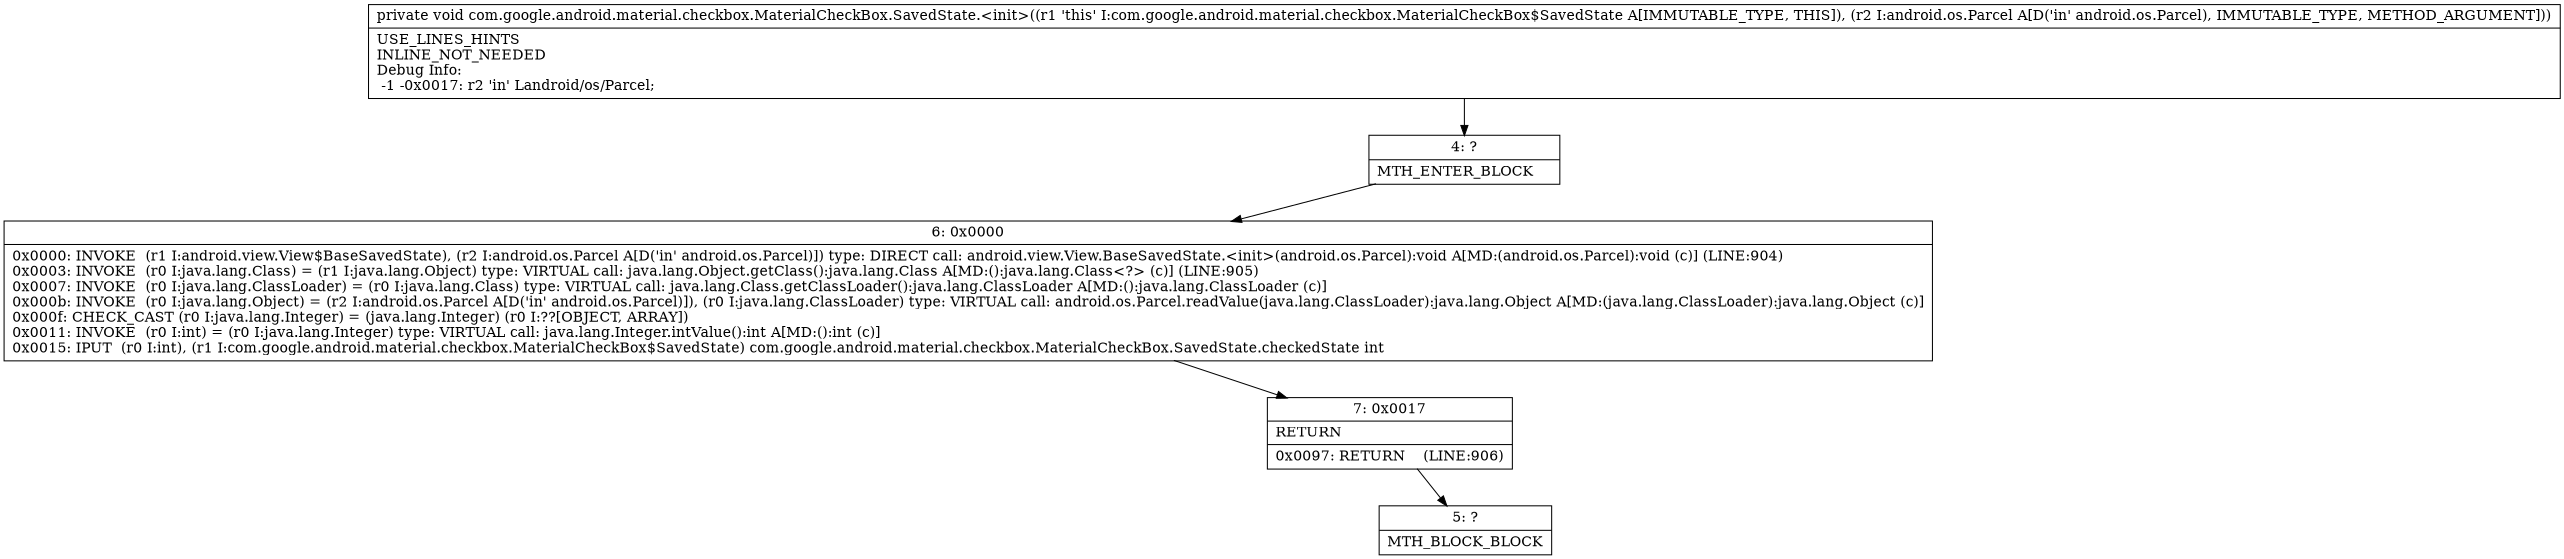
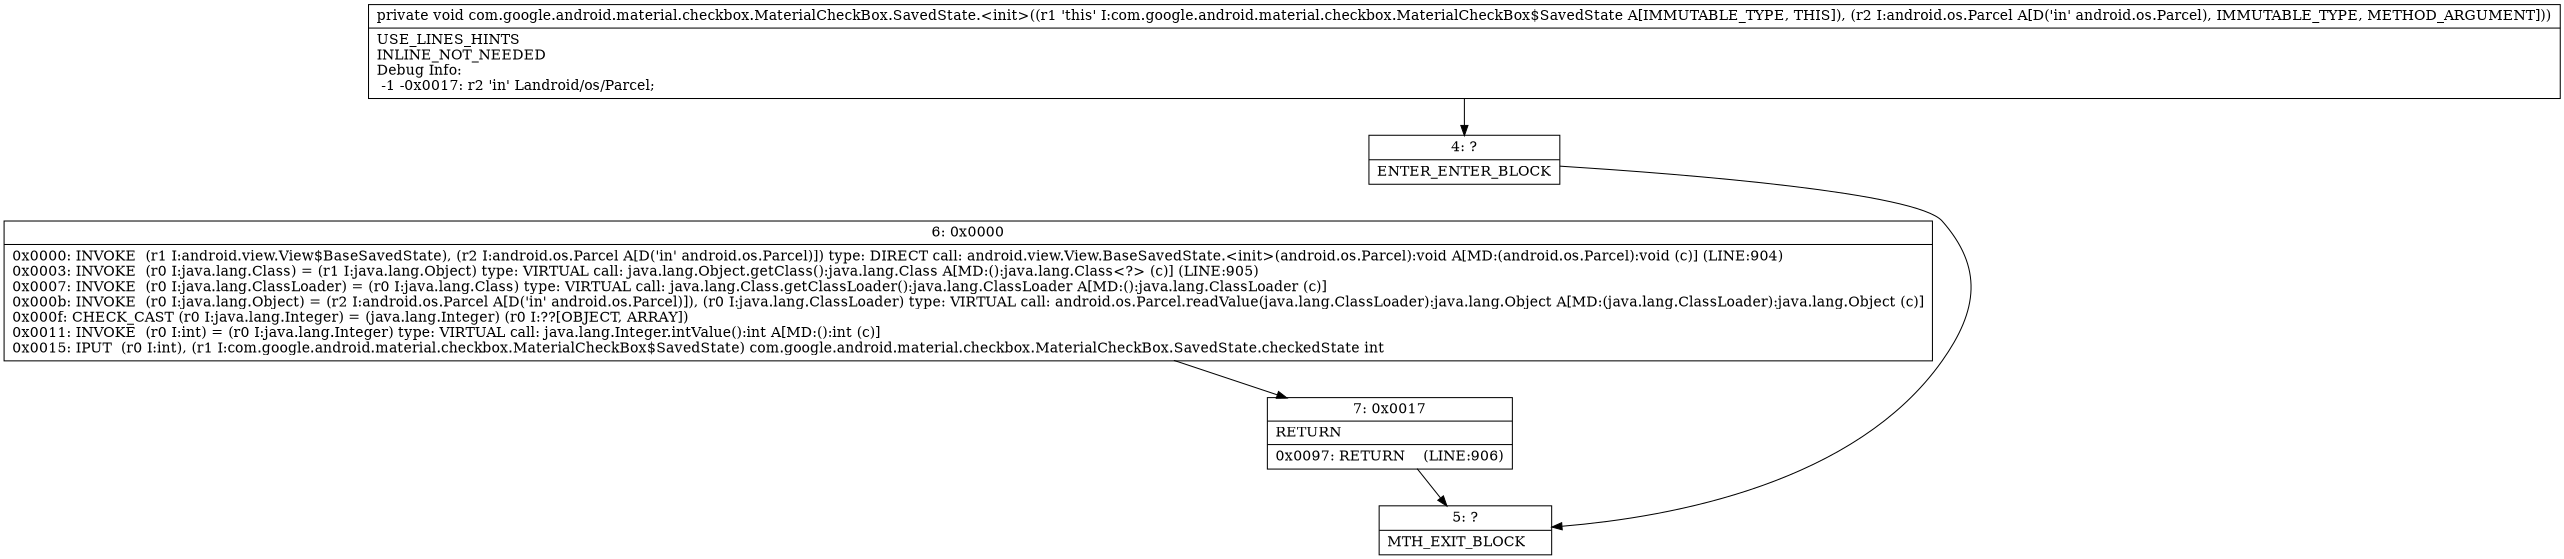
(1456, 172) -> (1464, 172)
(1309, 201) -> (1968, 310)
(1465, 542) -> (1457, 542)
